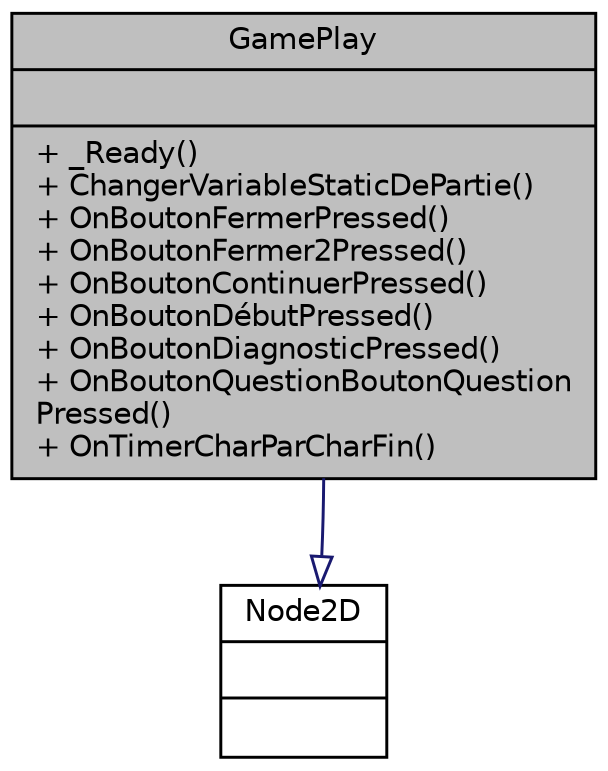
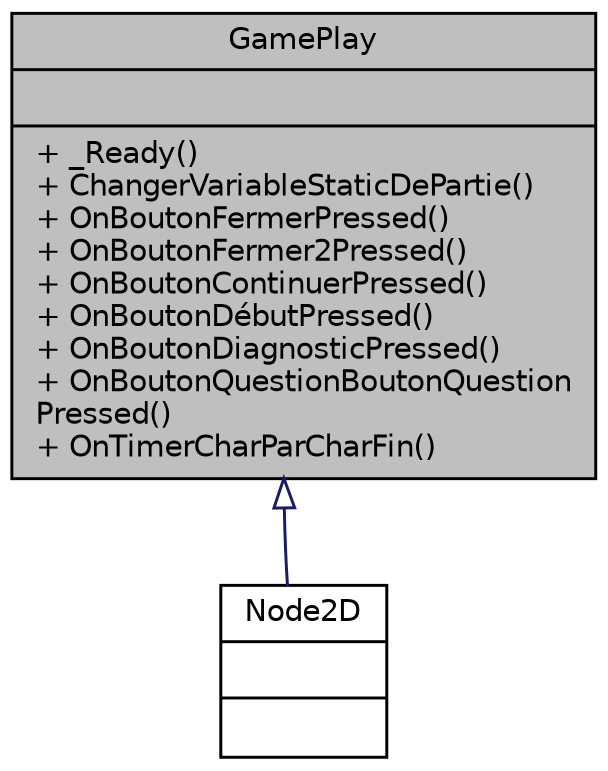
(323, 517) -> (285, 548)
